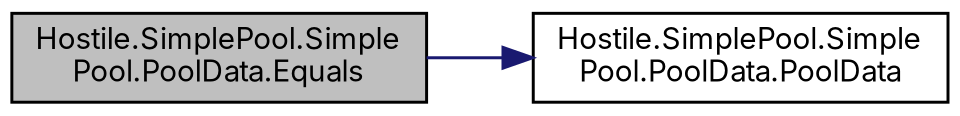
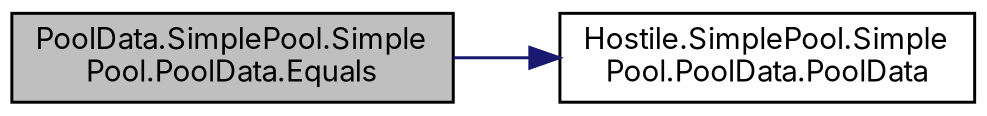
(219, 58) -> (233, 58)
